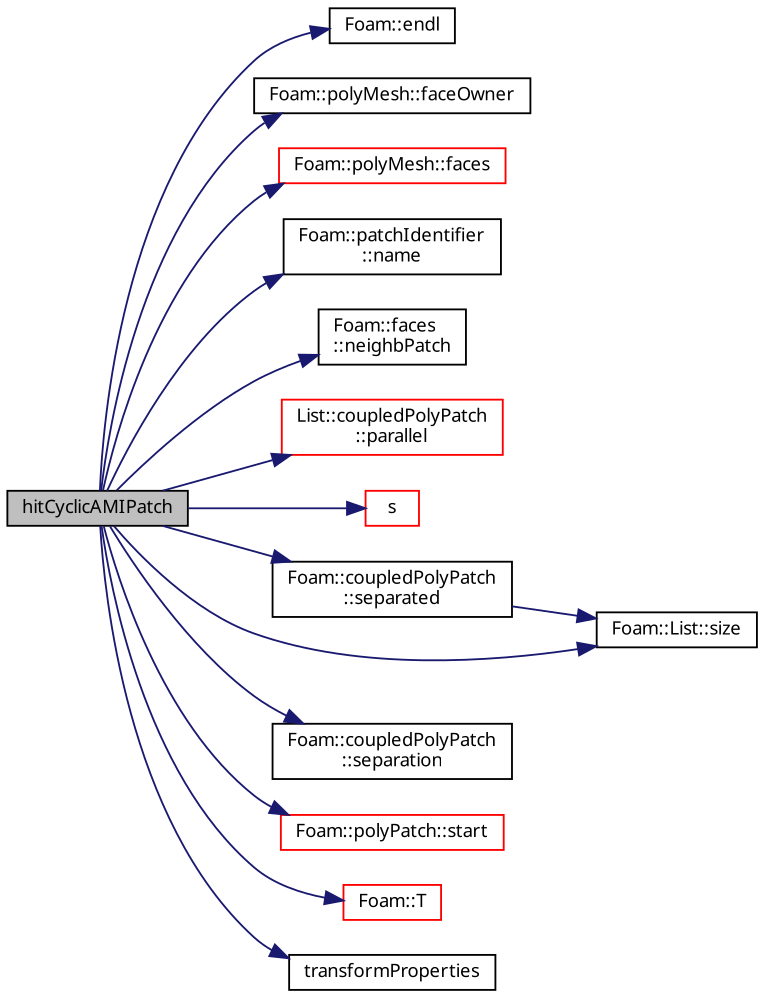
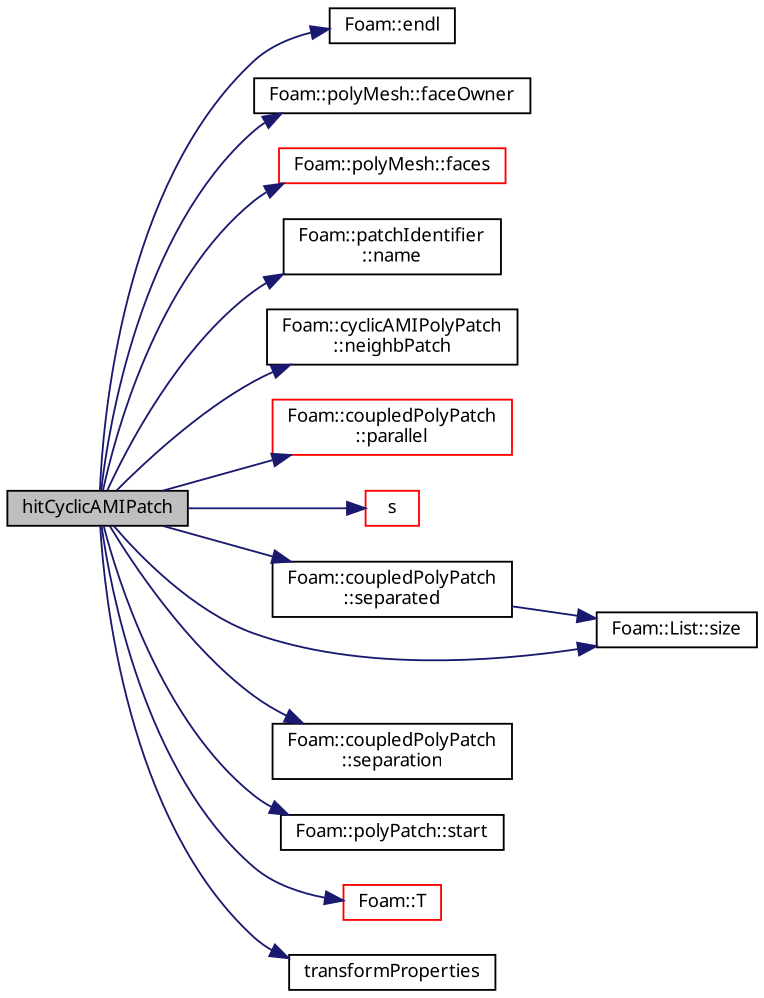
(392, 337) -> (392, 337)
(392, 427) -> (392, 427)
(392, 832) -> (392, 832)
